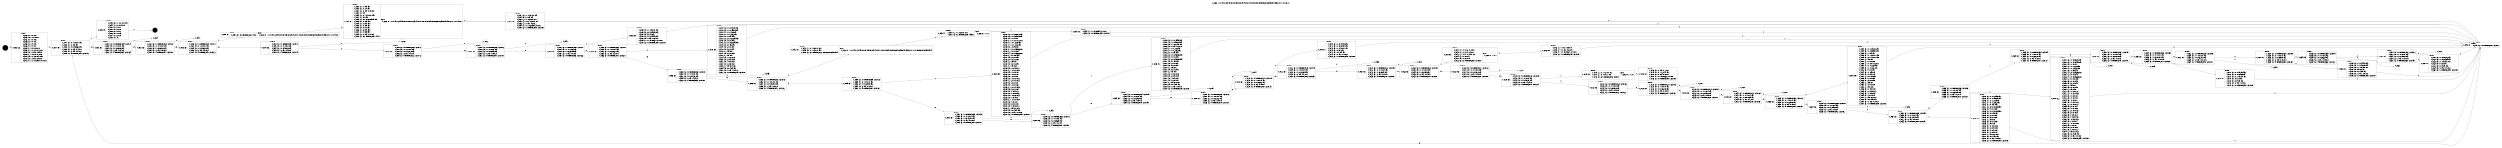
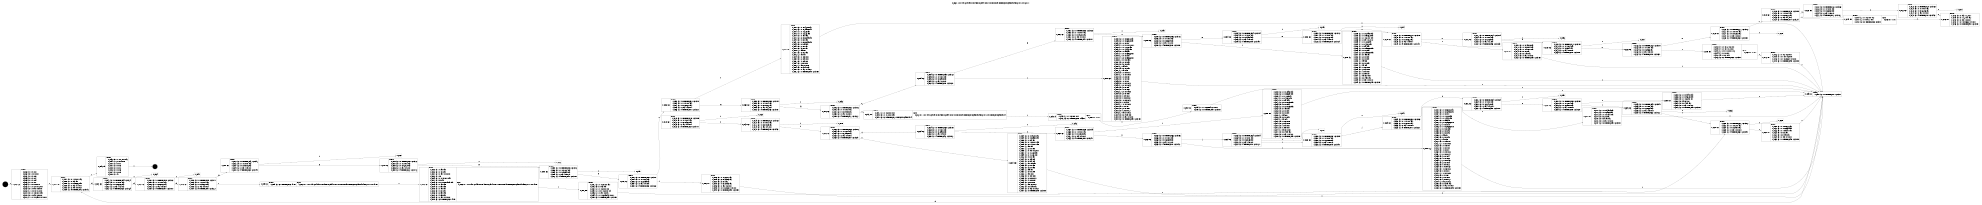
(1516, 21) -> (1182, 193)
(1679, 91) -> (1938, 15)
